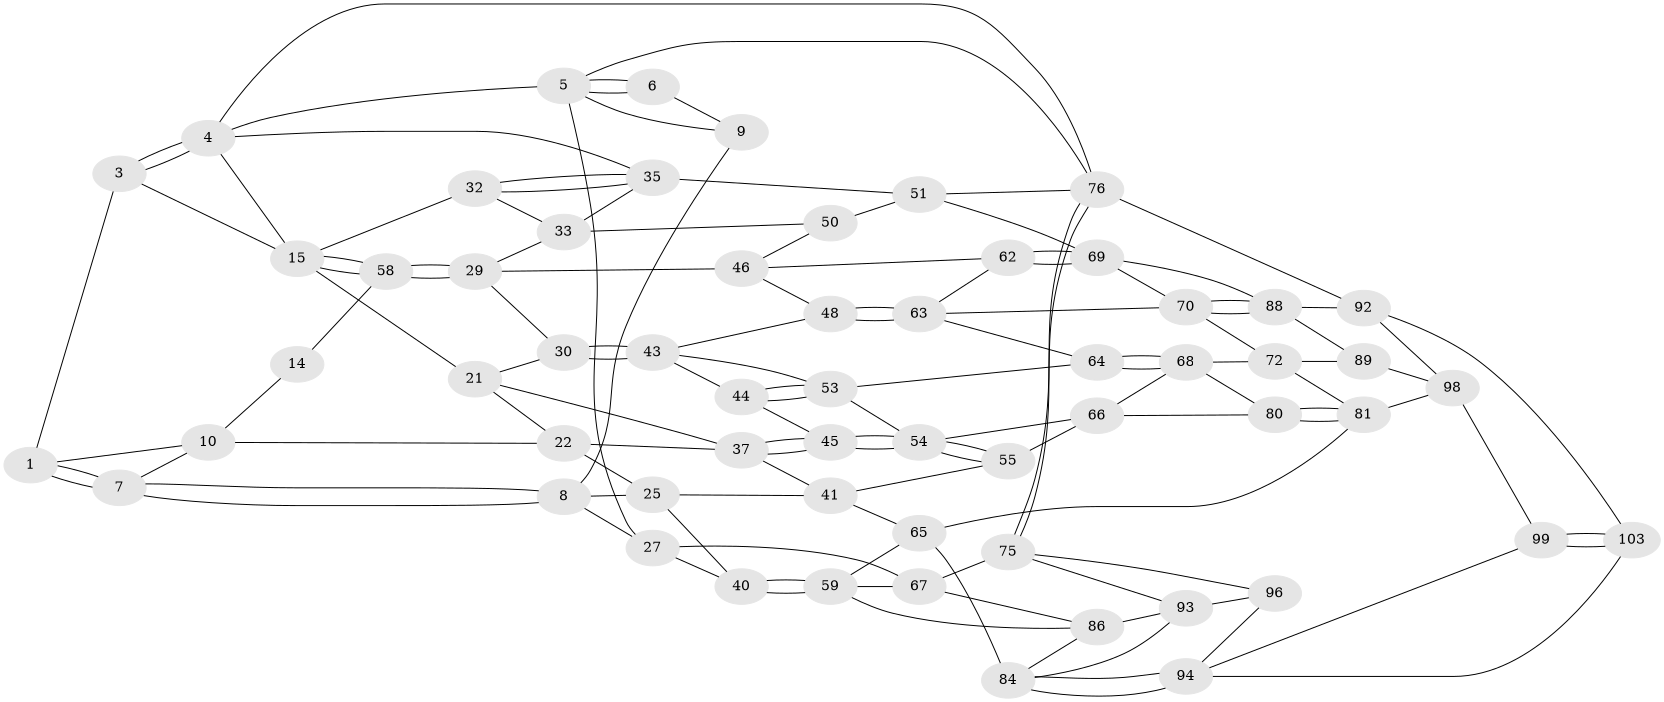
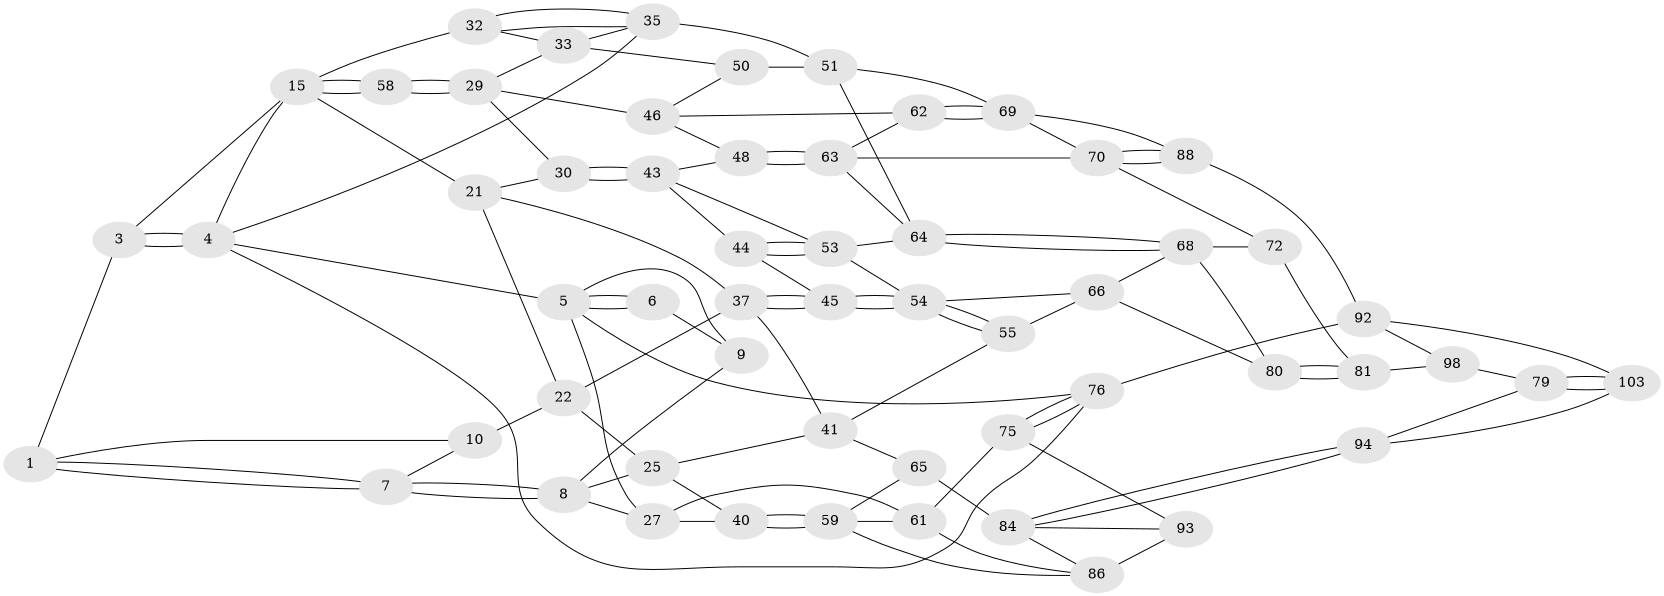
(1008, 192) -> (873, 149)
(1364, 361) -> none
(297, 364) -> none
(1156, 507) -> none
(1541, 540) -> (1541, 383)
(919, 587) -> (919, 521)
(1275, 593) -> none
